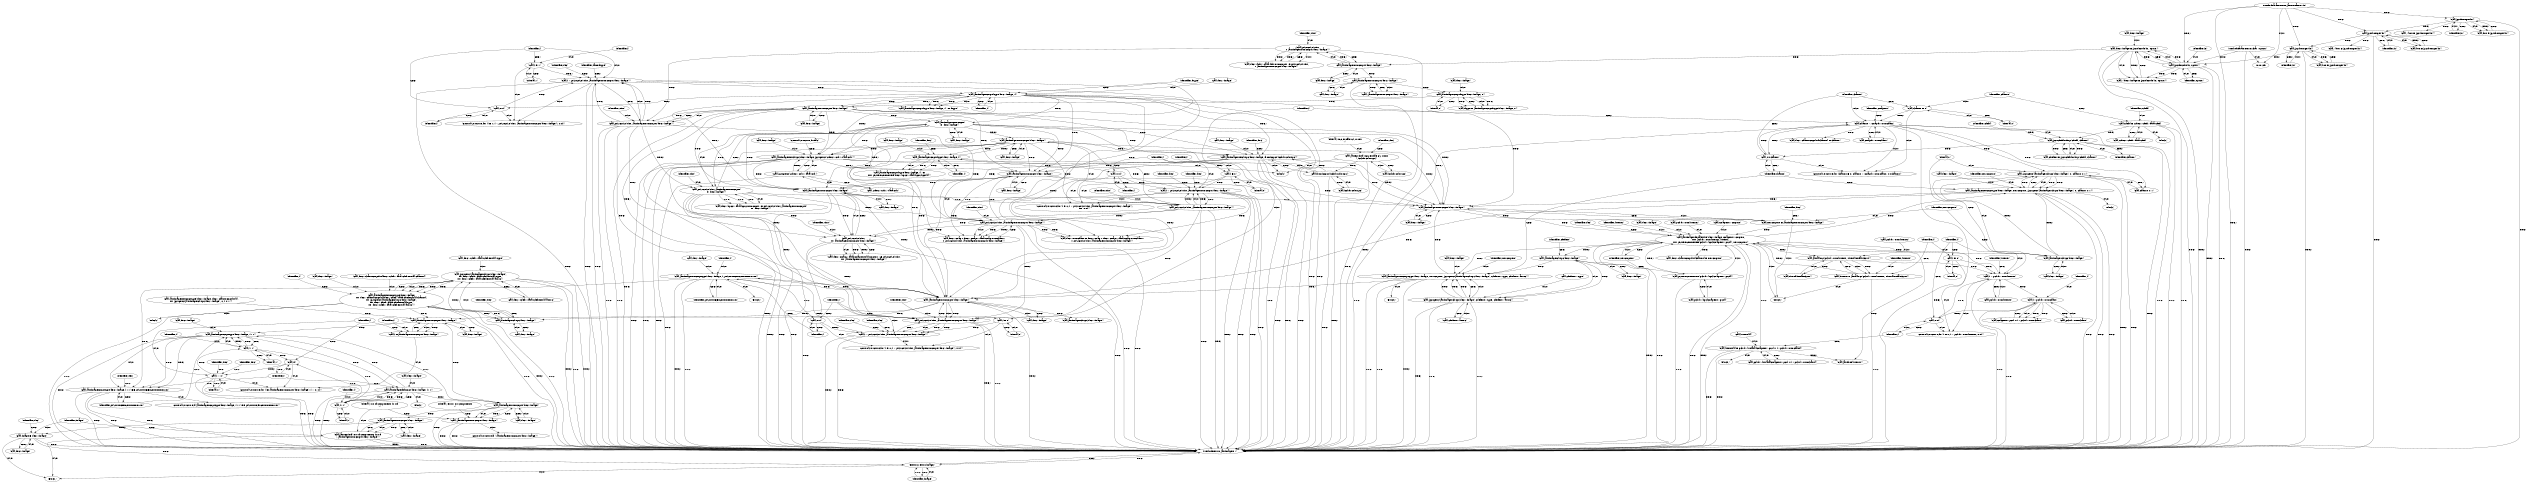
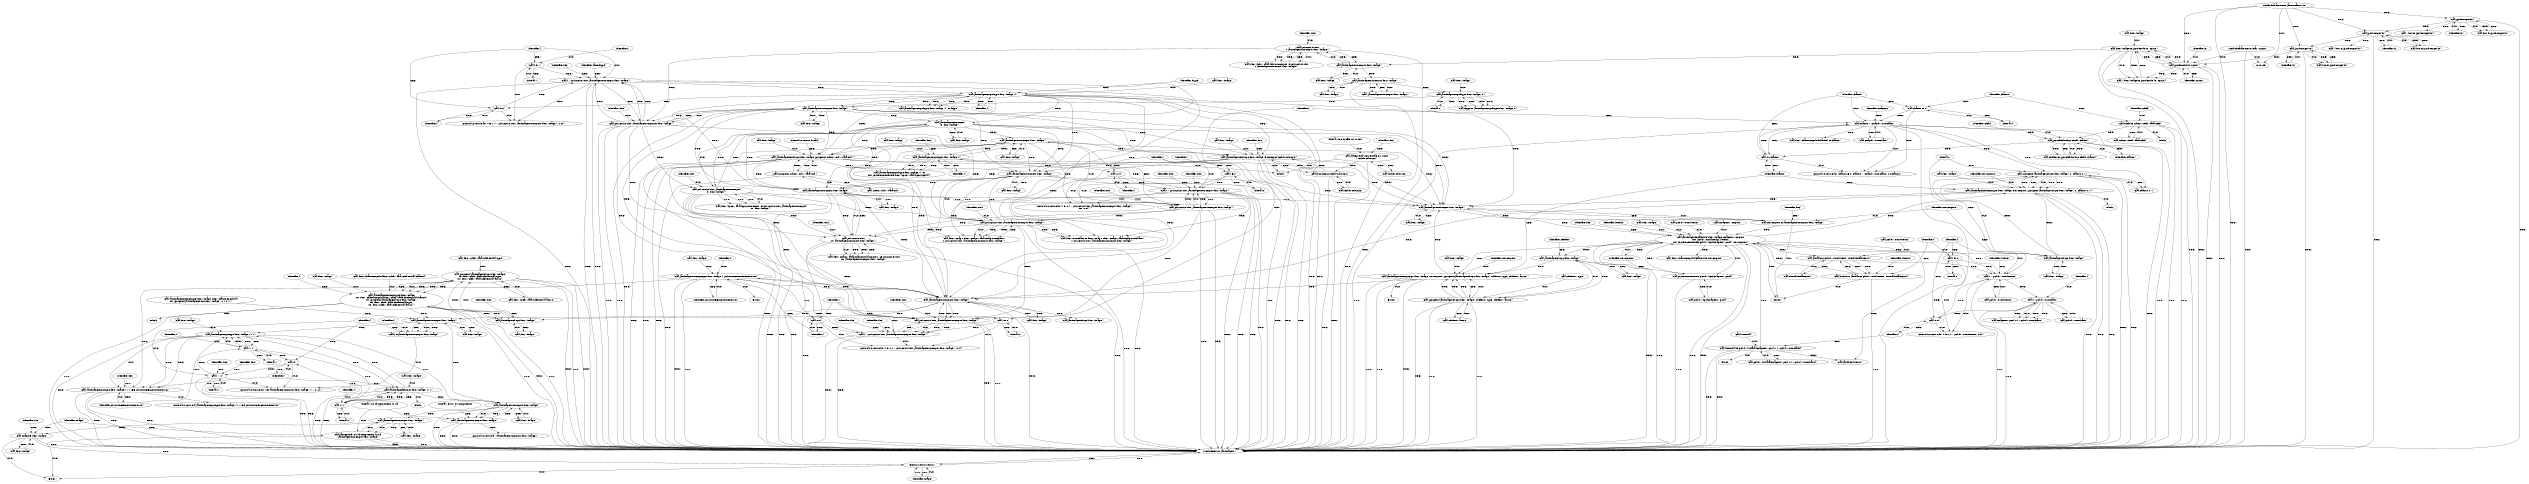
(922, 465) -> (922, 465)
